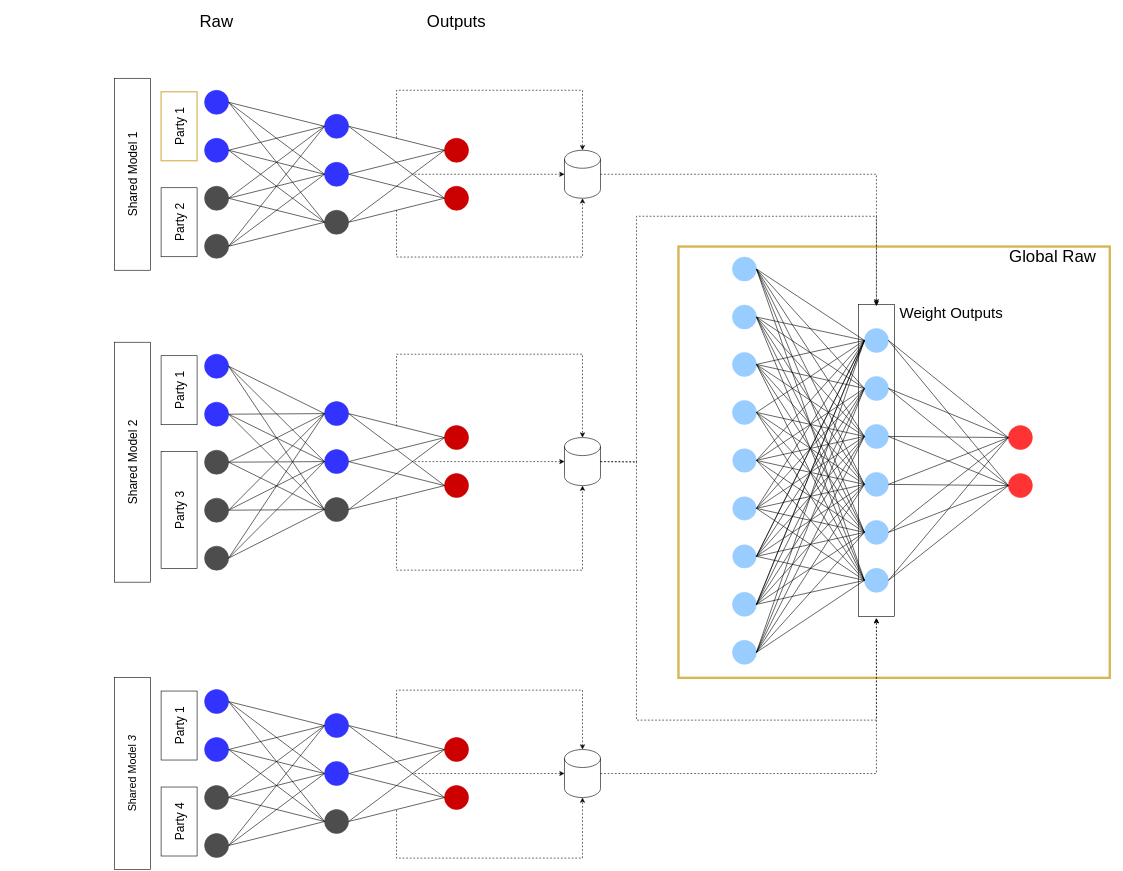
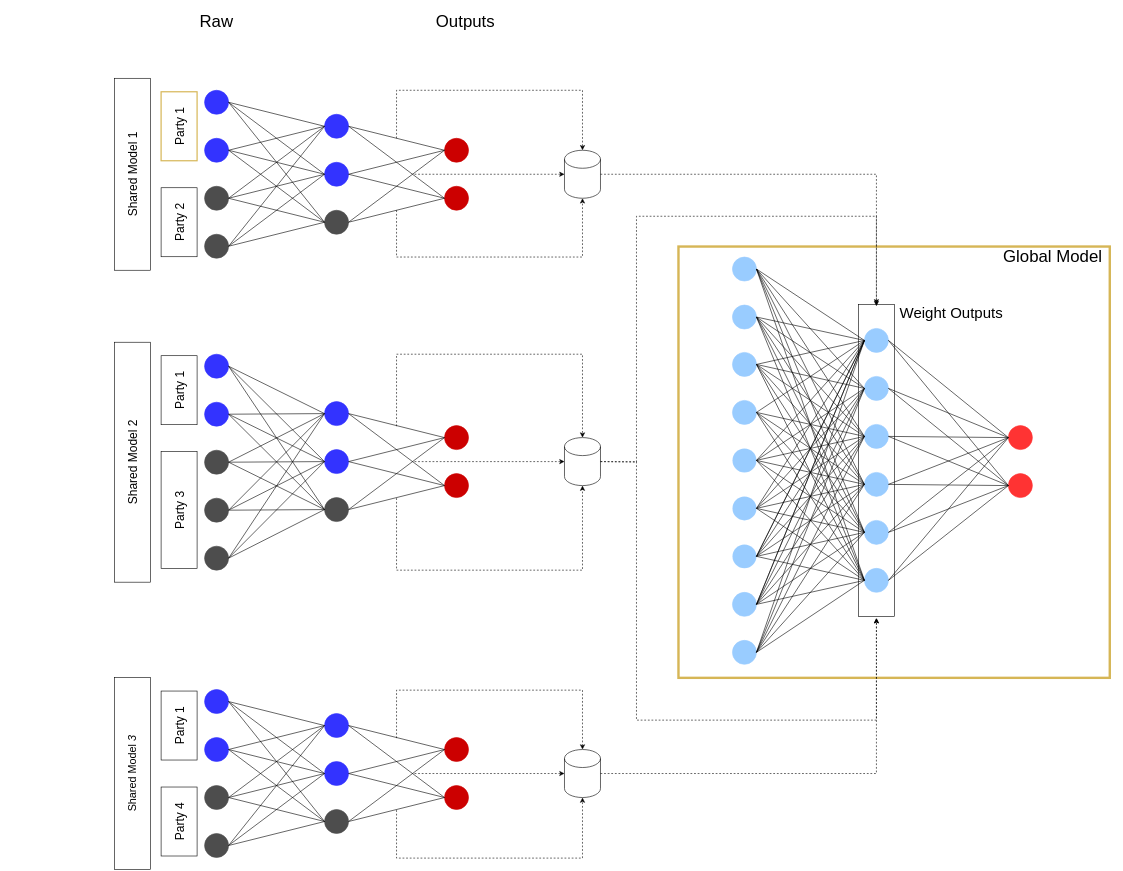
(456, 21) -> (465, 21)
(1053, 256) -> (1053, 256)
